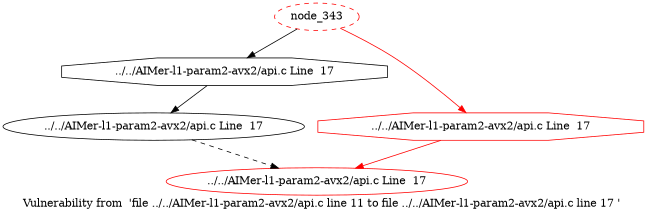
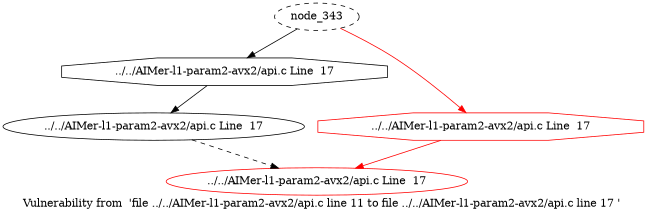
(317, 17) -> (317, 17)
